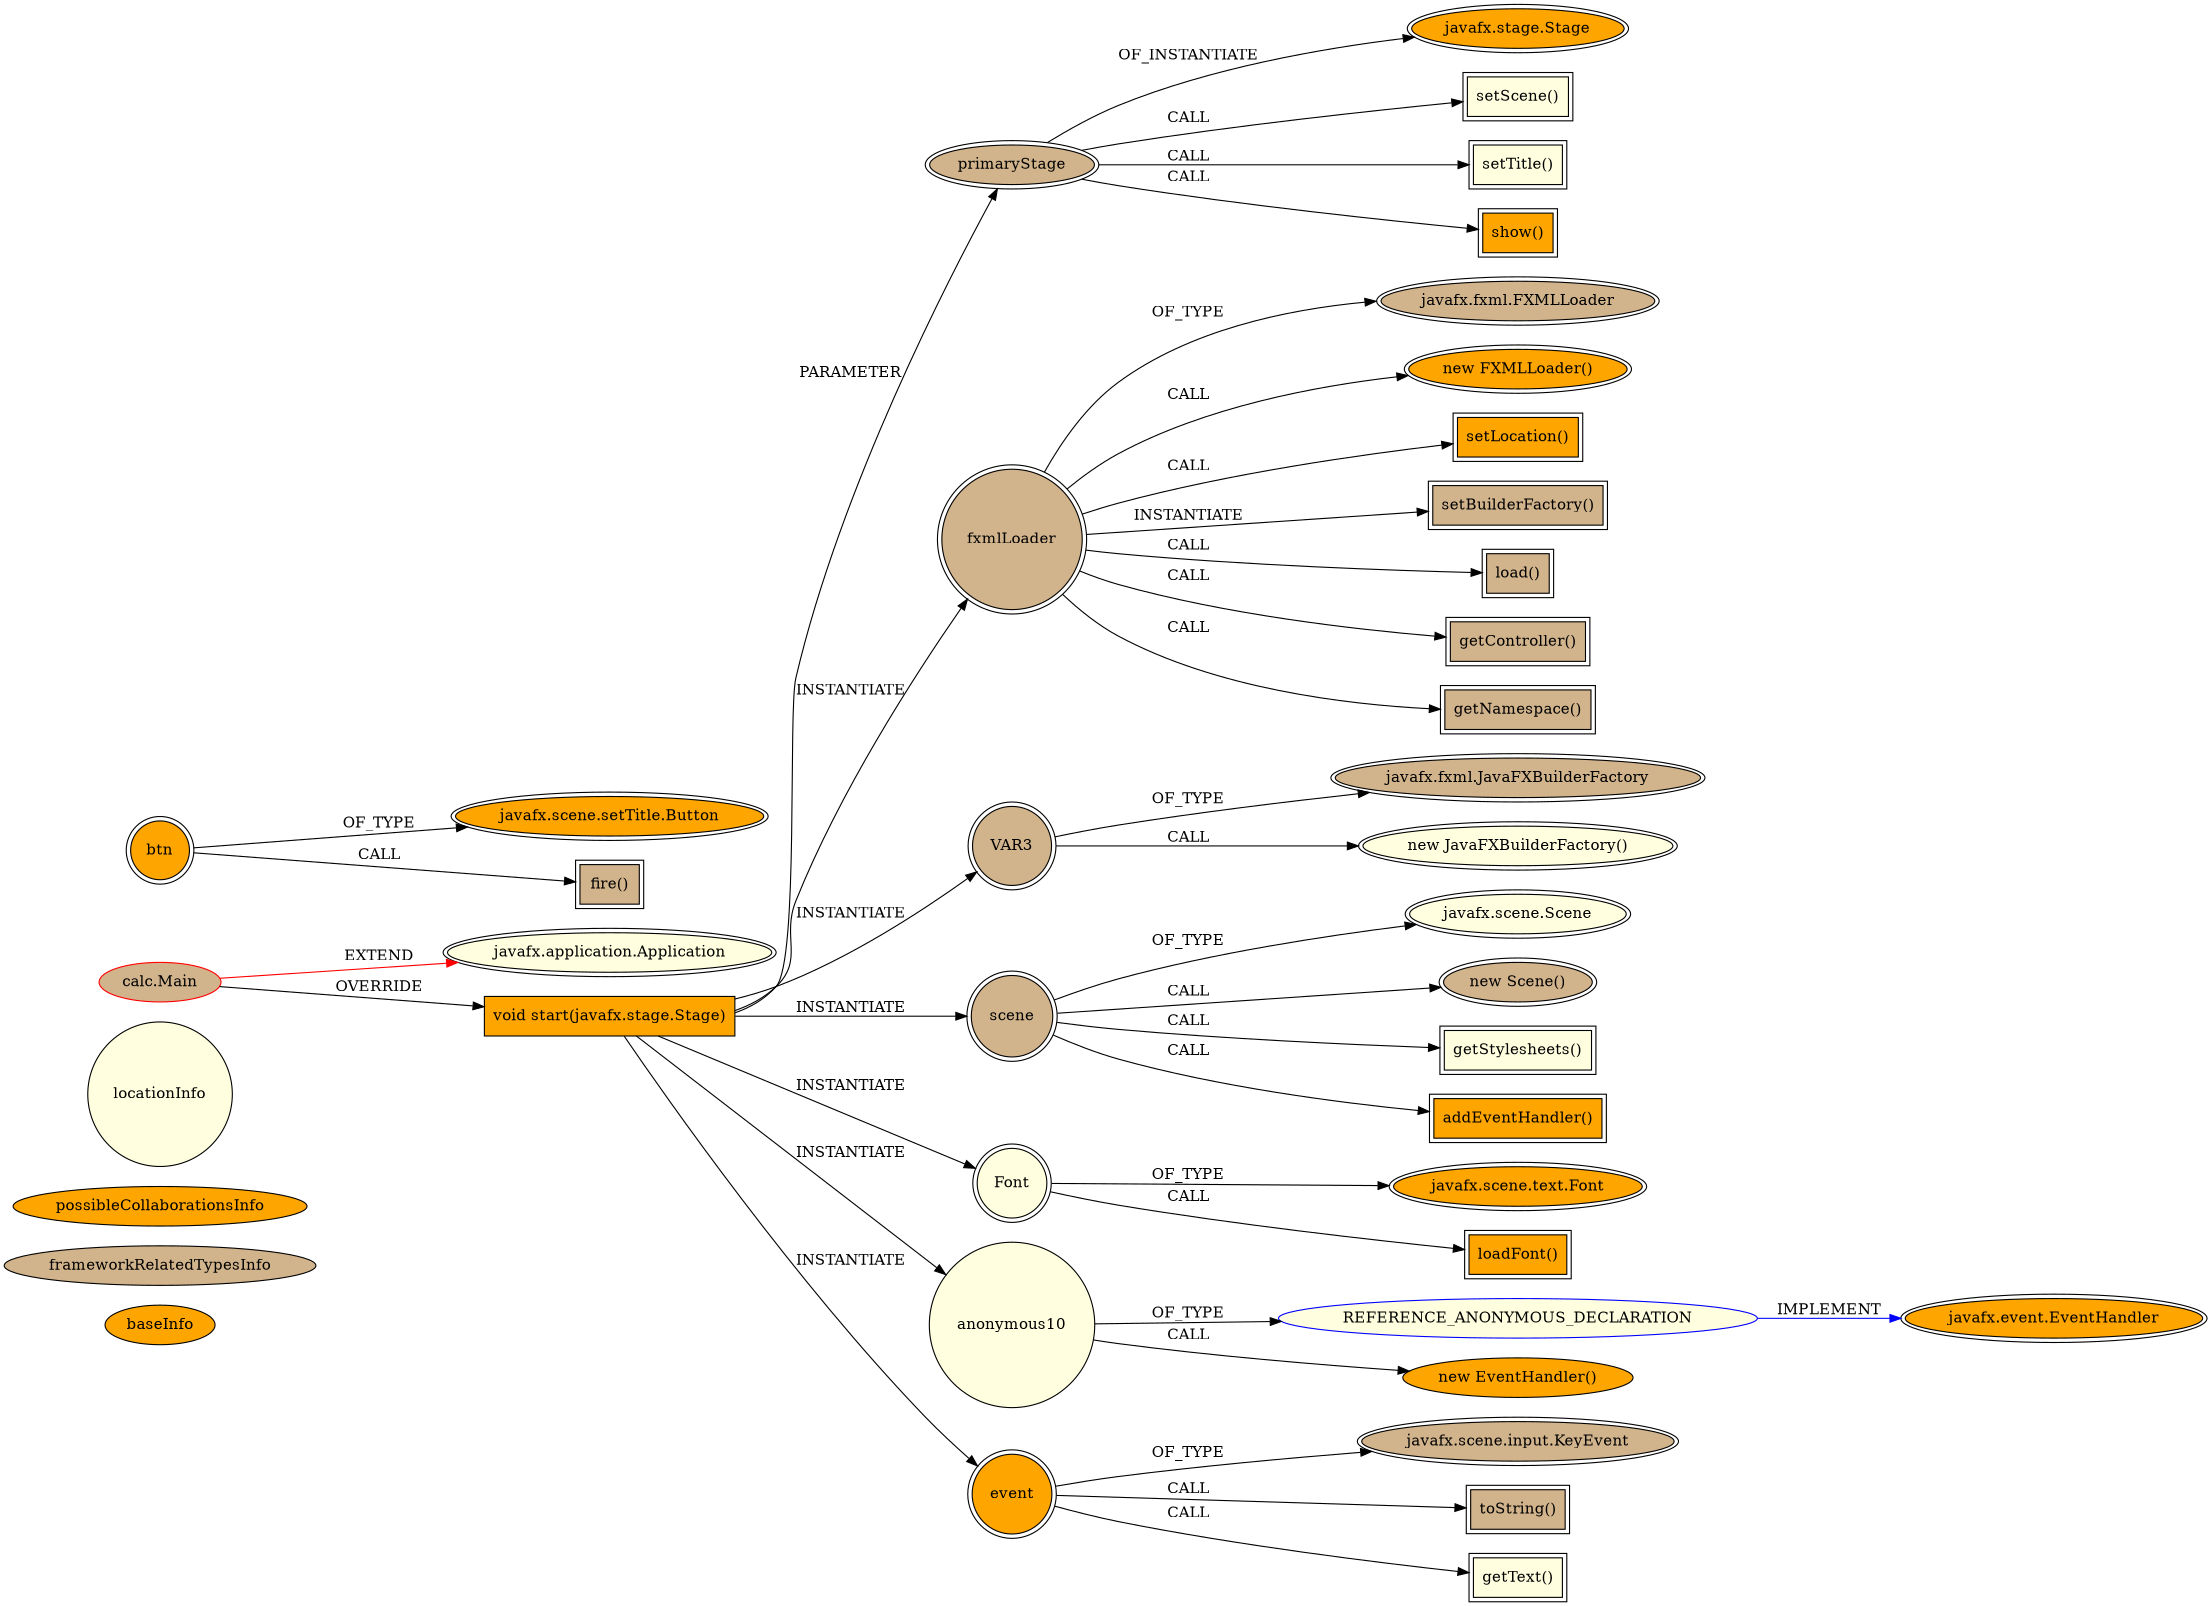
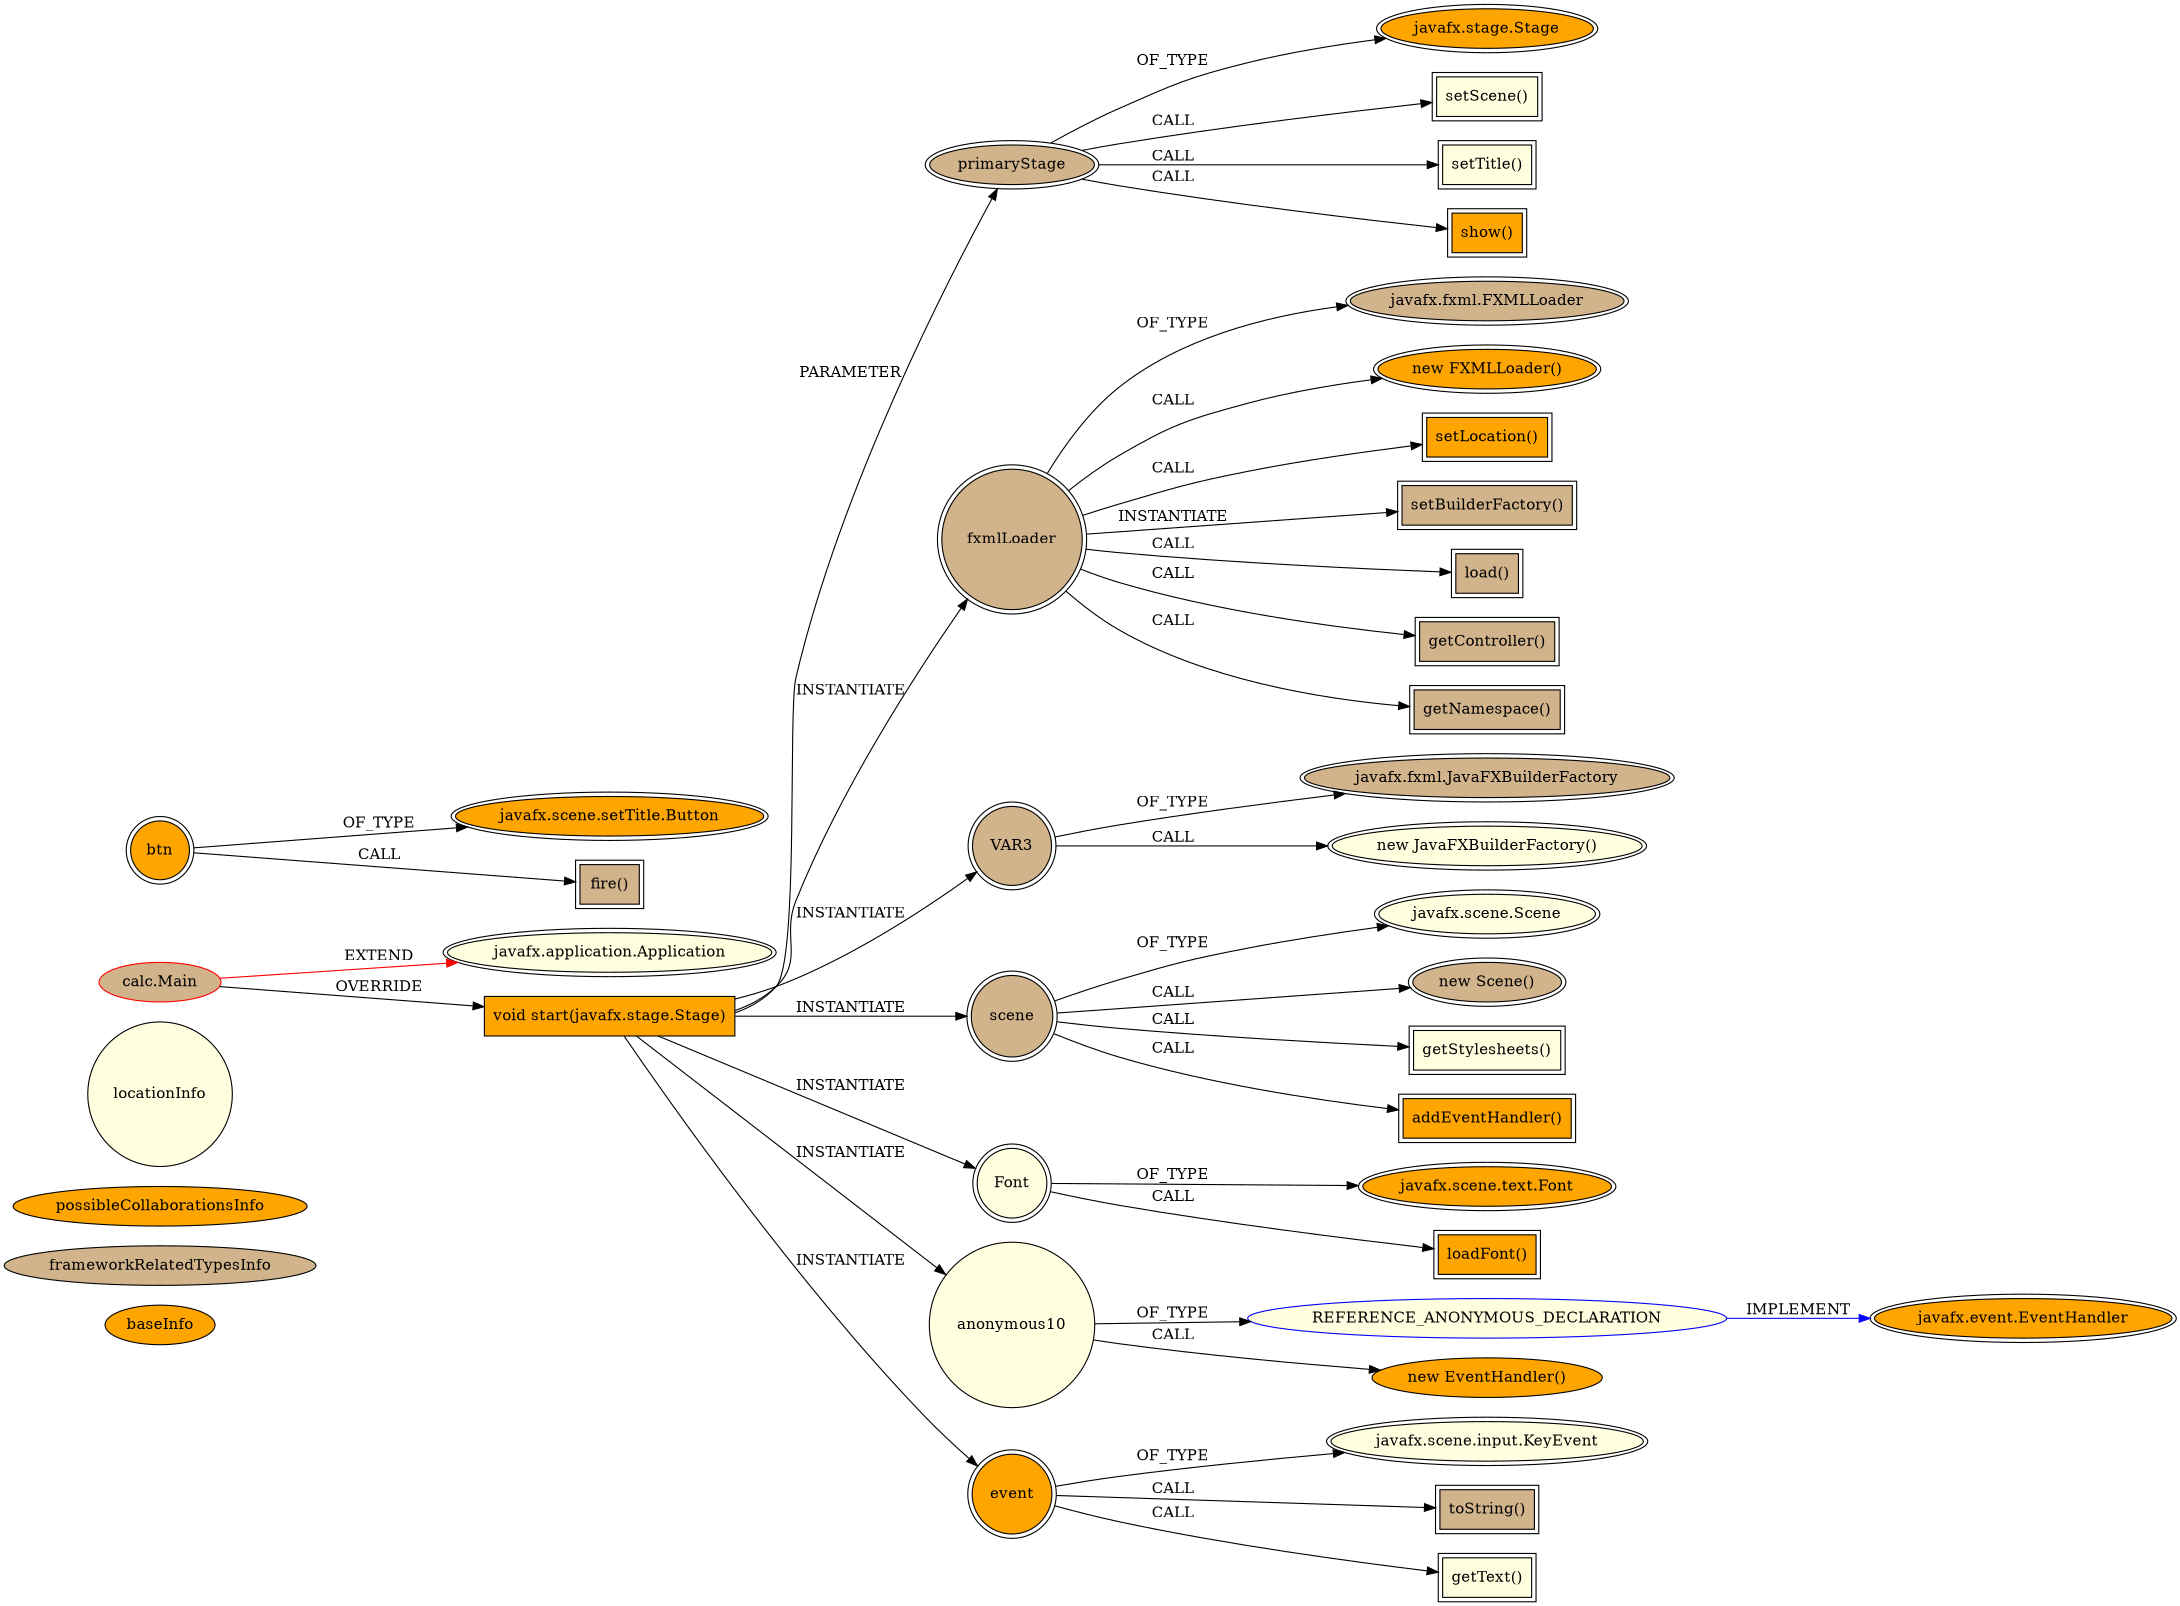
(1189, 55) -> (1173, 61)
(1518, 1441) -> (1487, 1441)
